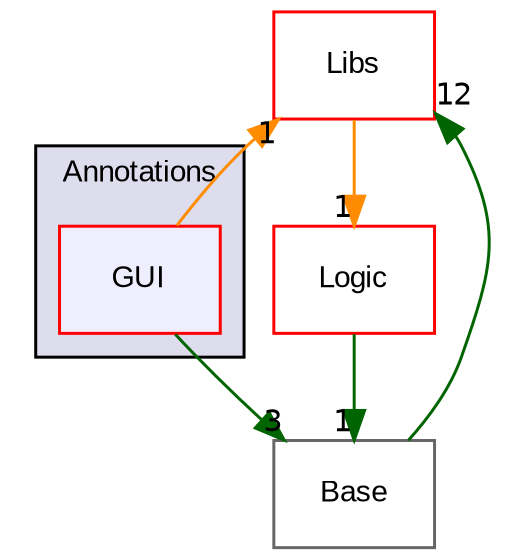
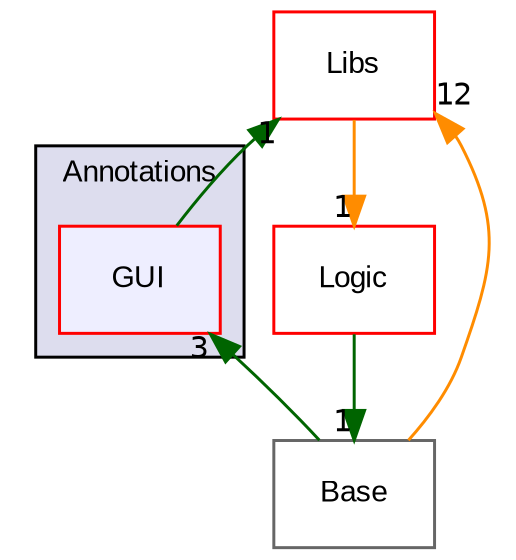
(214, 181) -> (214, 181)
(482, 294) -> (482, 294)
(218, 378) -> (277, 397)
